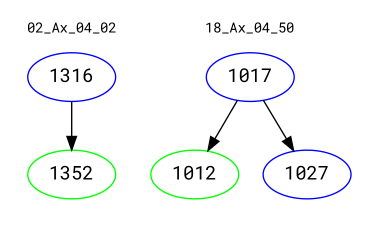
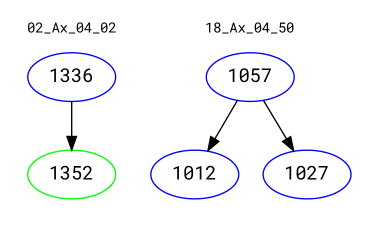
(72, 77) -> (72, 77)
(250, 77) -> (250, 77)
(195, 175) -> (195, 175)
